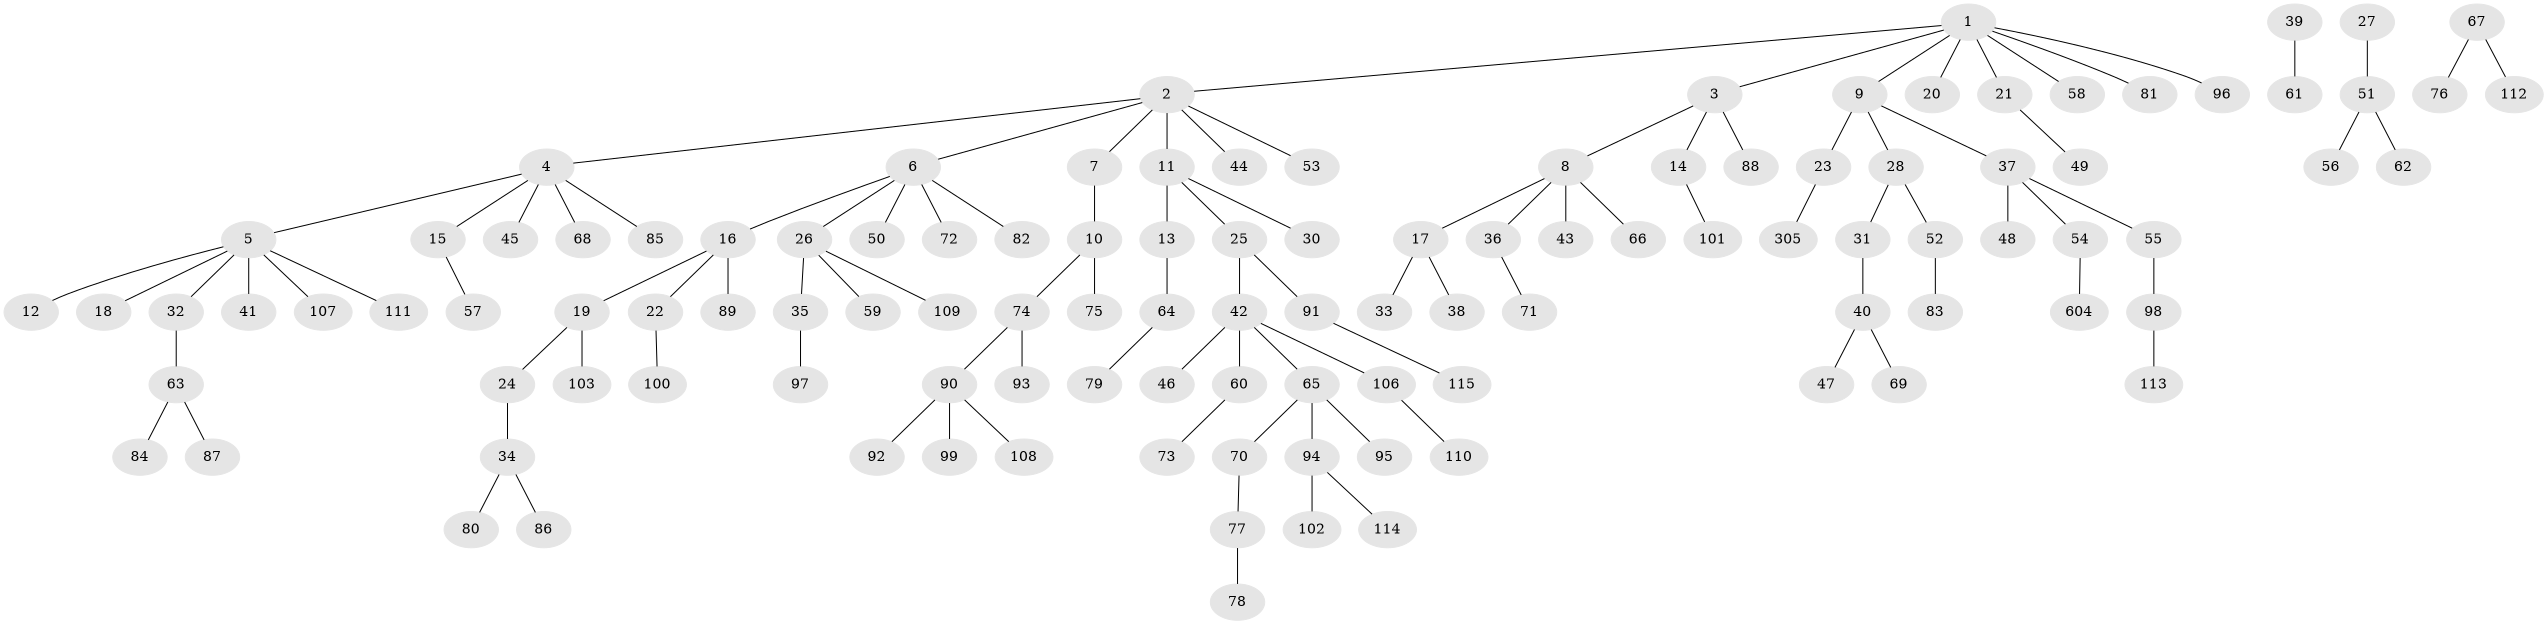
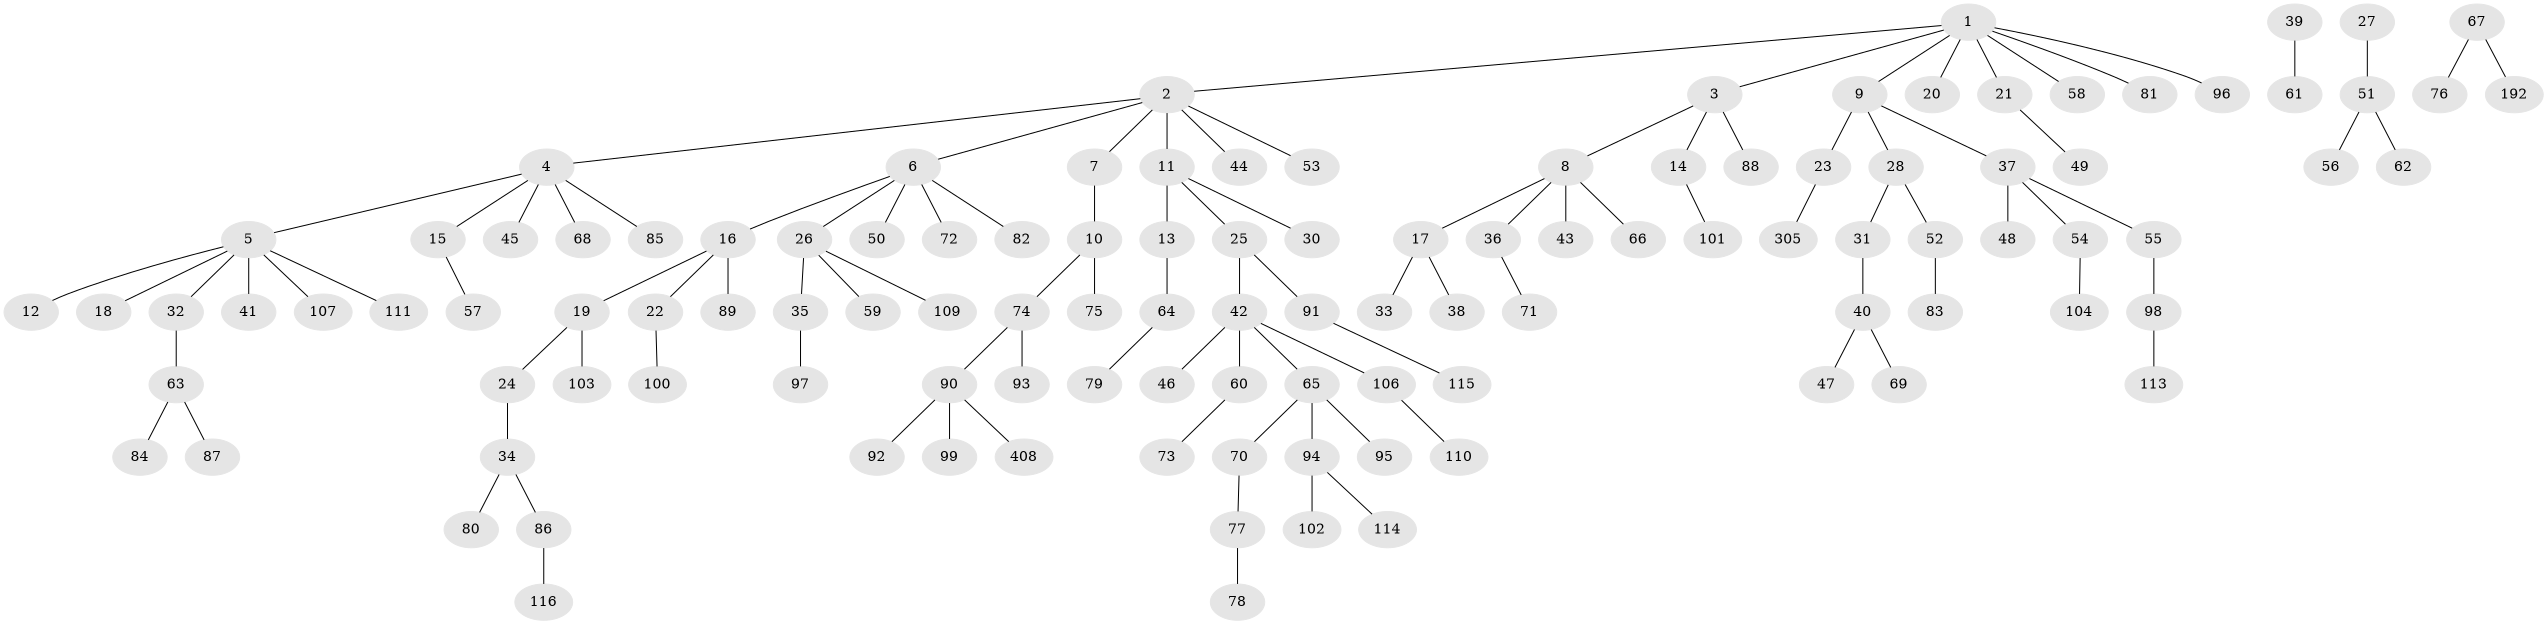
(2514, 95) -> (2514, 95)
(2079, 312) -> (2079, 312)
(1024, 457) -> (1024, 457)
none -> (544, 602)
